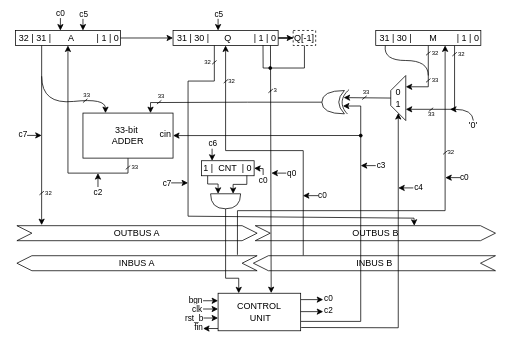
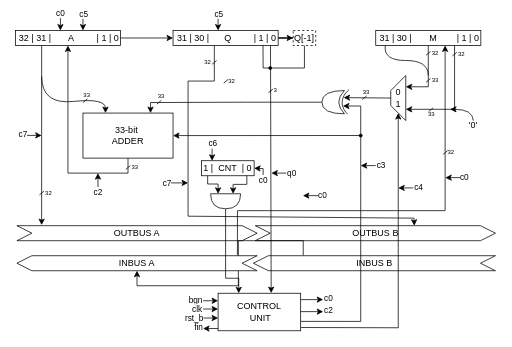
(165, 135) -> none
(260, 150) -> (182, 285)
